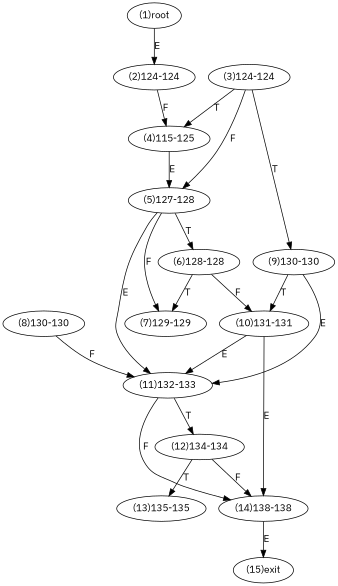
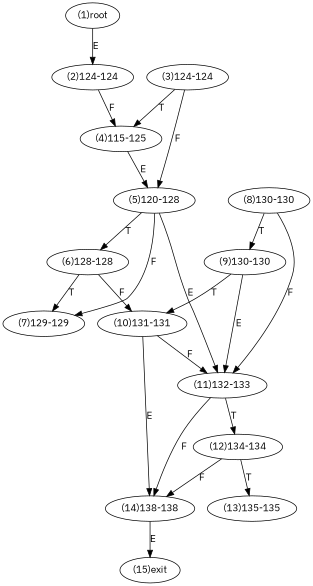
(271, 166) -> (258, 228)
(169, 200) -> (154, 200)
(225, 355) -> (190, 355)
